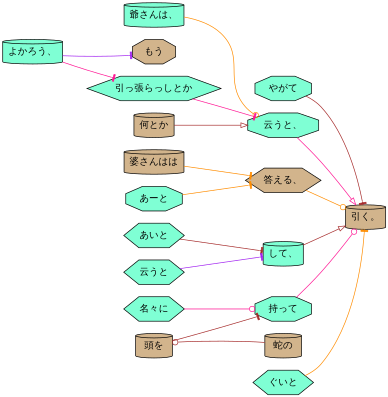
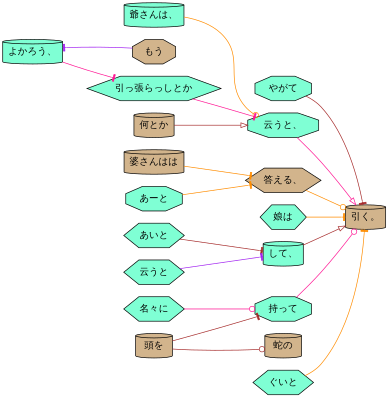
(96, 56) -> (99, 47)
none -> (283, 217)
(221, 341) -> (216, 350)
